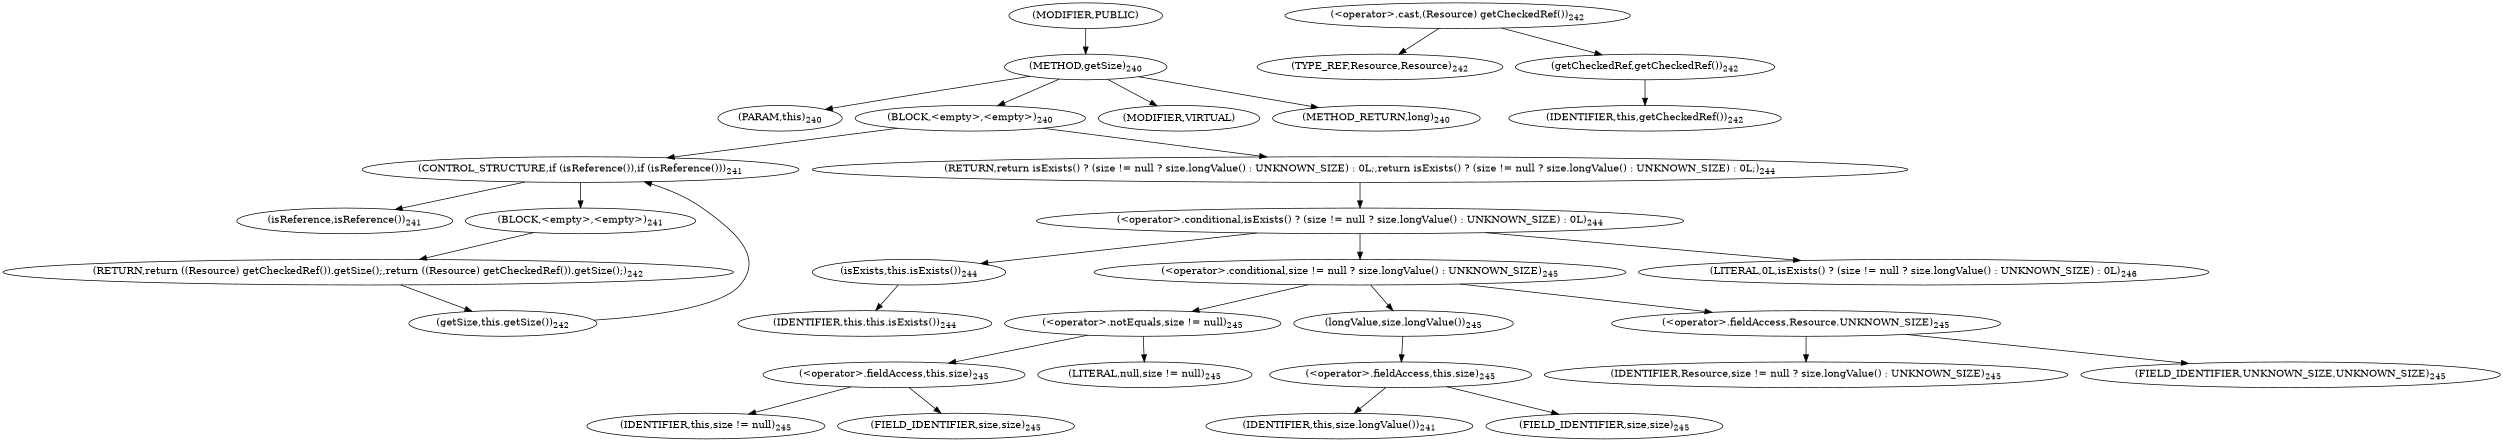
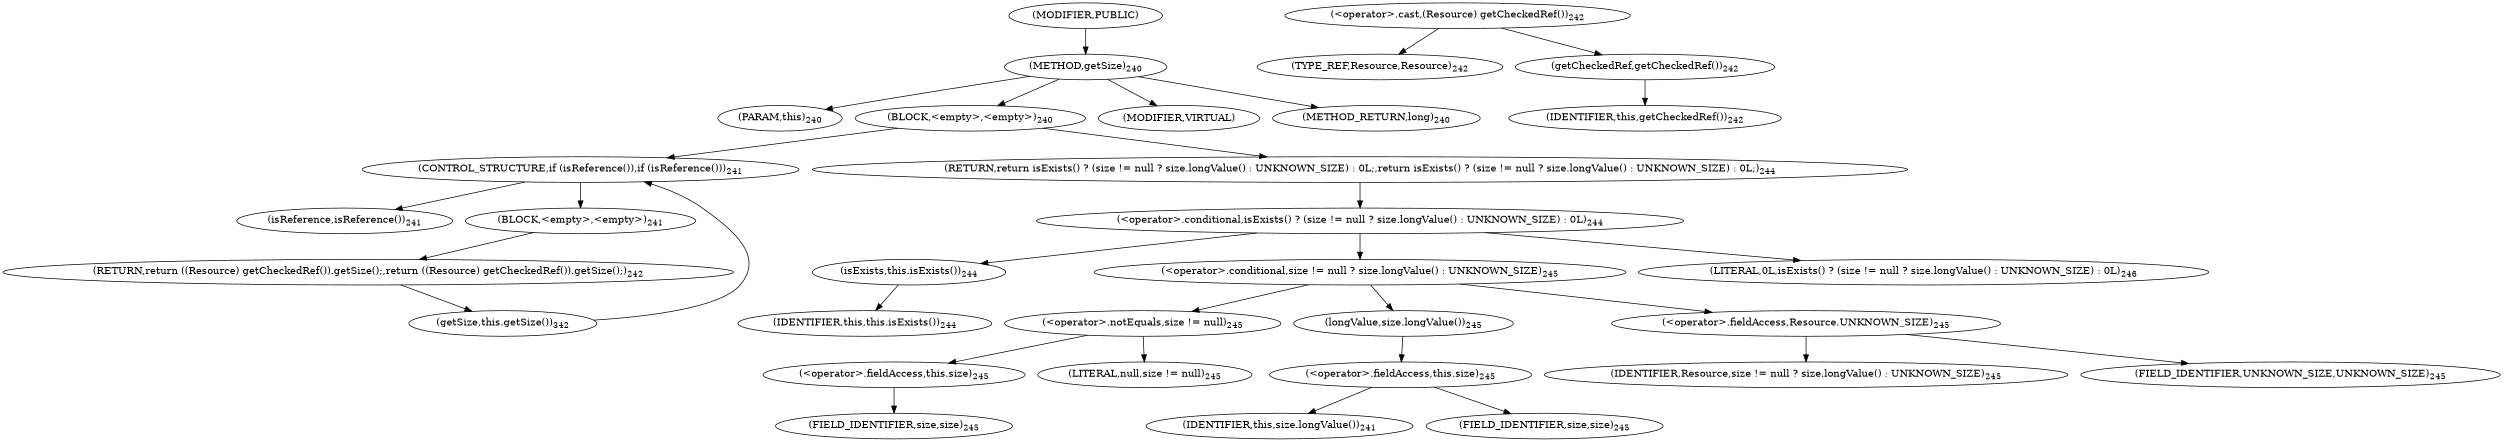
(561, 322) -> (561, 322)
(706, 426) -> none
